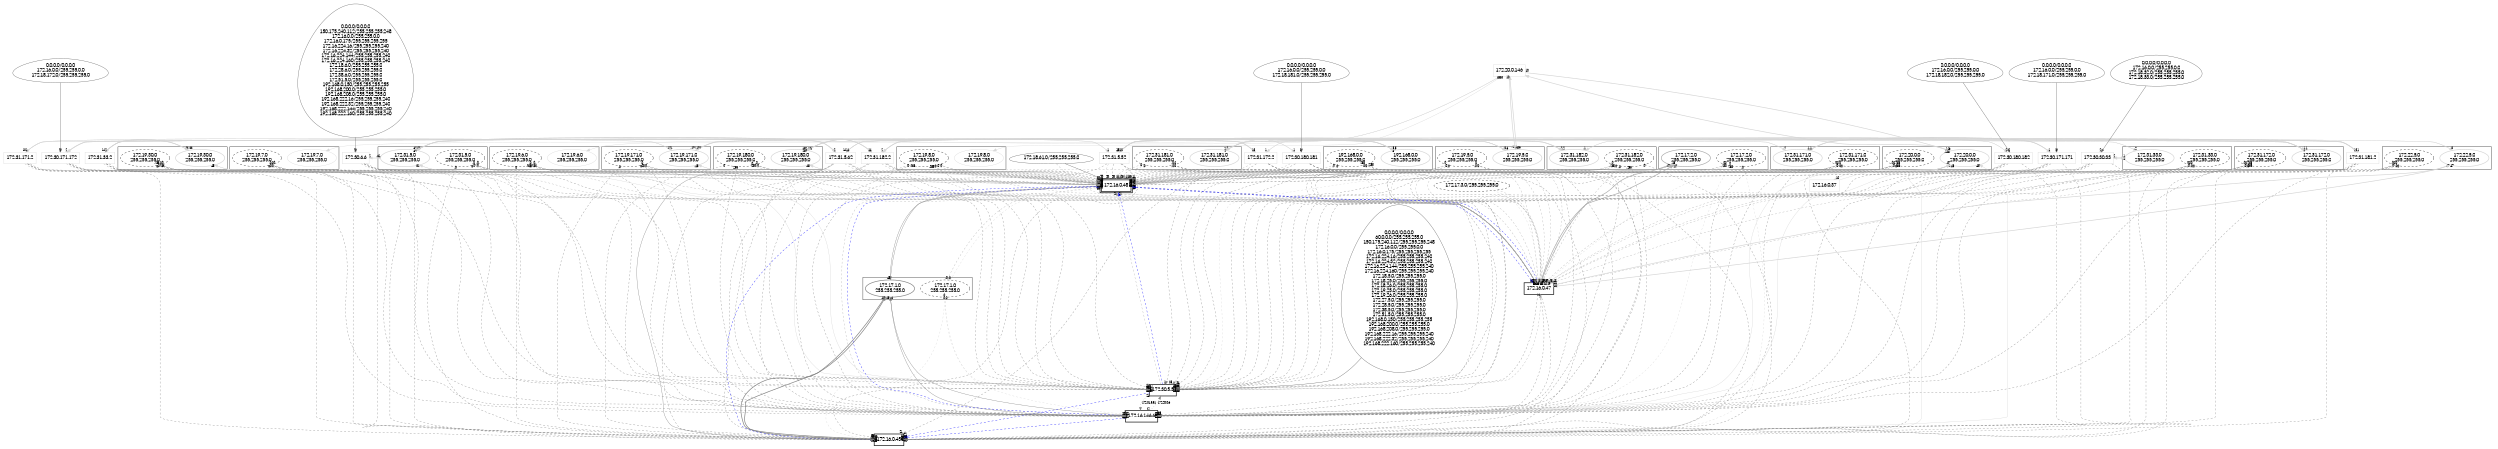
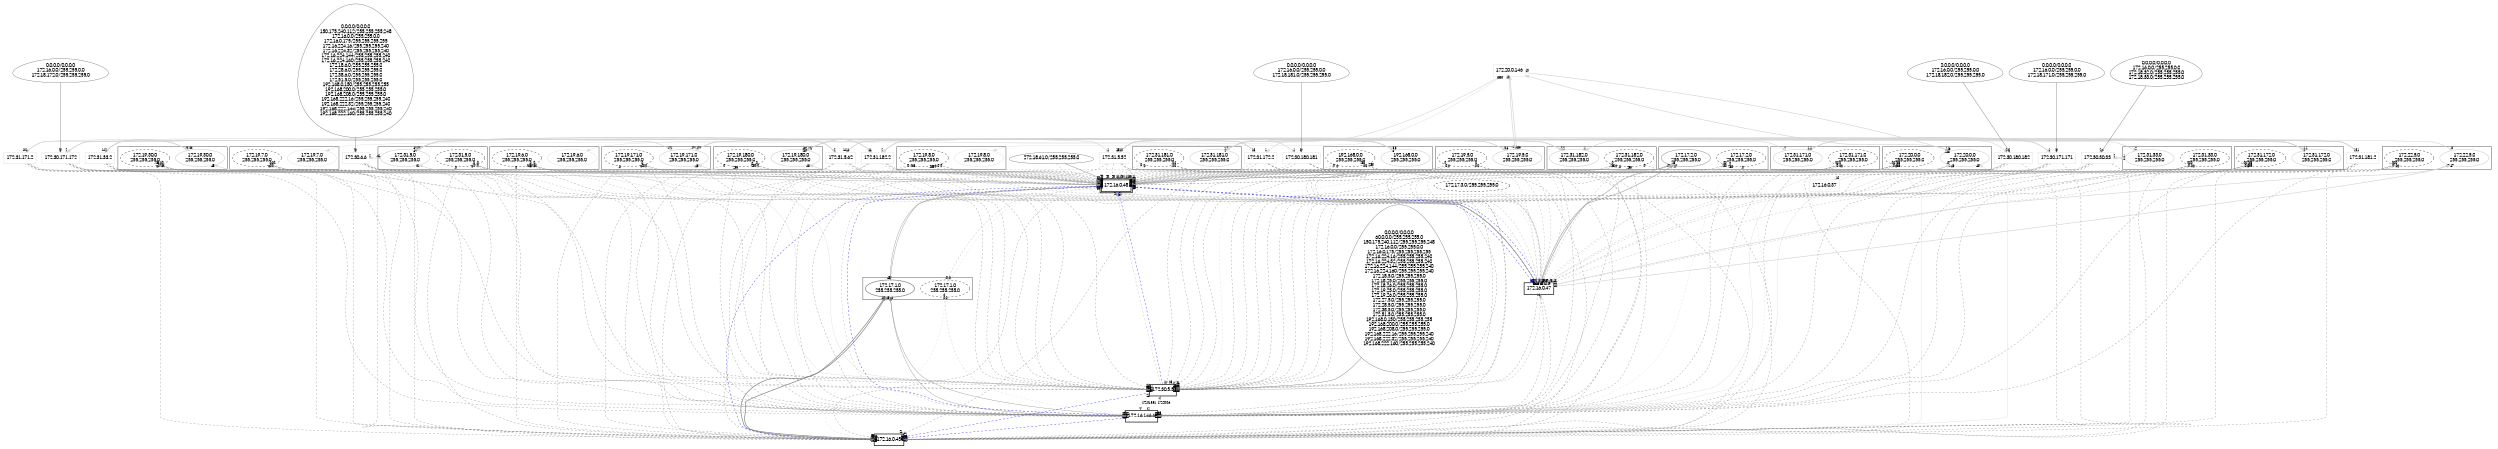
(1051, 158) -> (1051, 158)
(645, 322) -> (645, 322)
